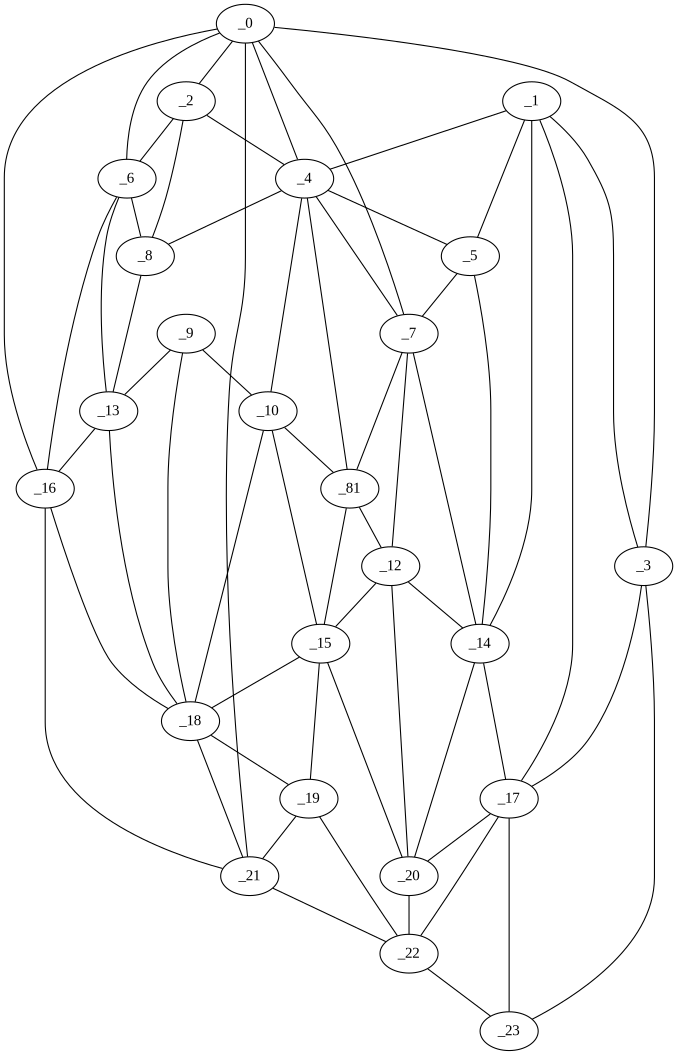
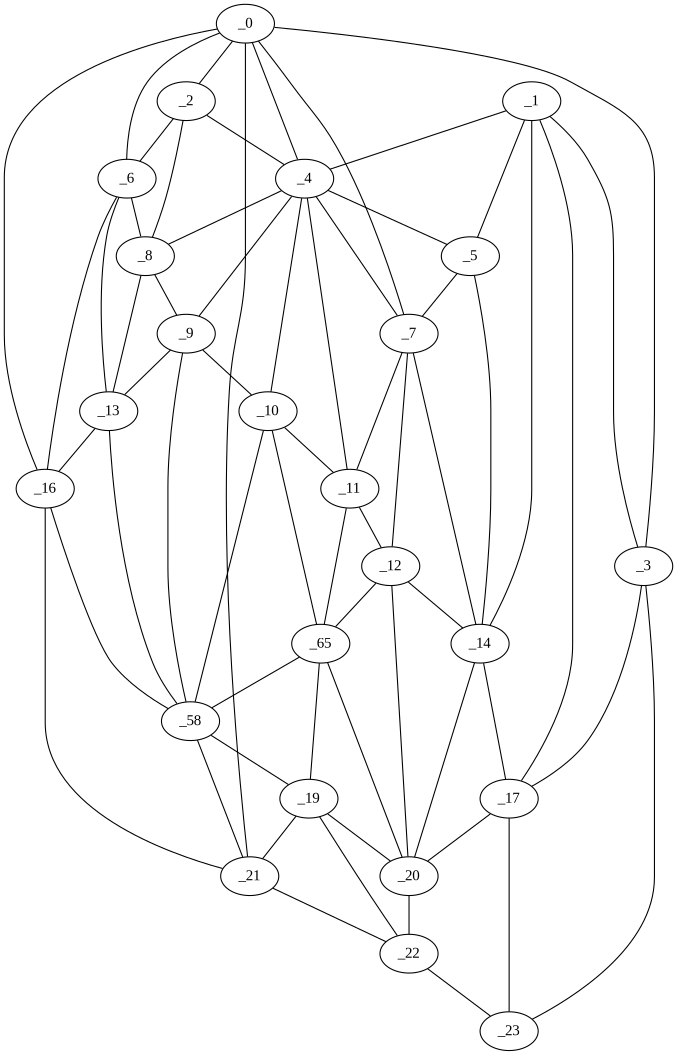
none -> (252, 247)
none -> (166, 295)
(350, 489) -> (350, 489)
(321, 644) -> (321, 644)
(191, 721) -> (191, 721)
none -> (359, 837)
(460, 877) -> none
